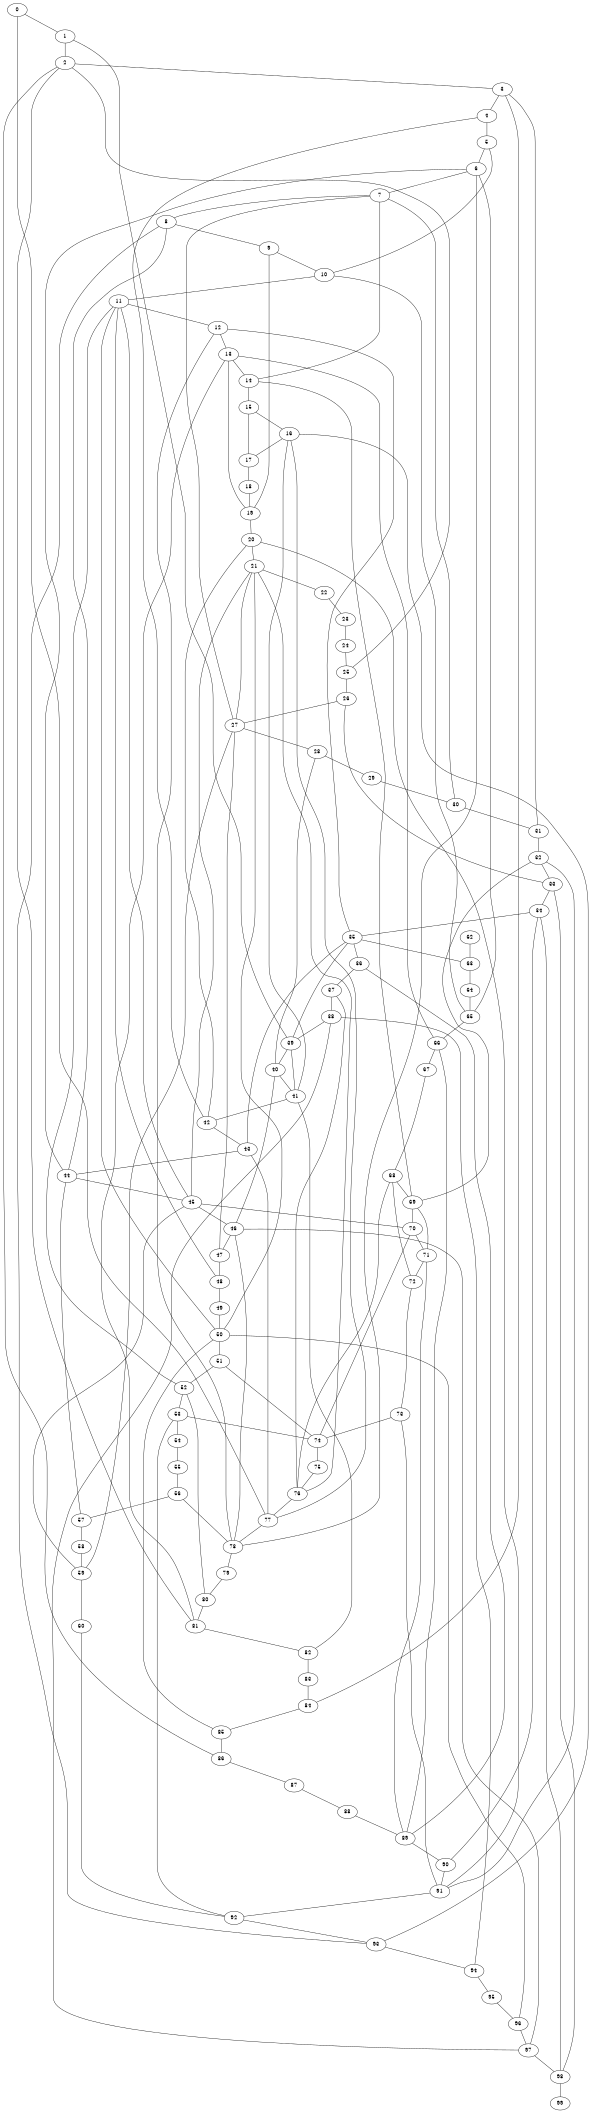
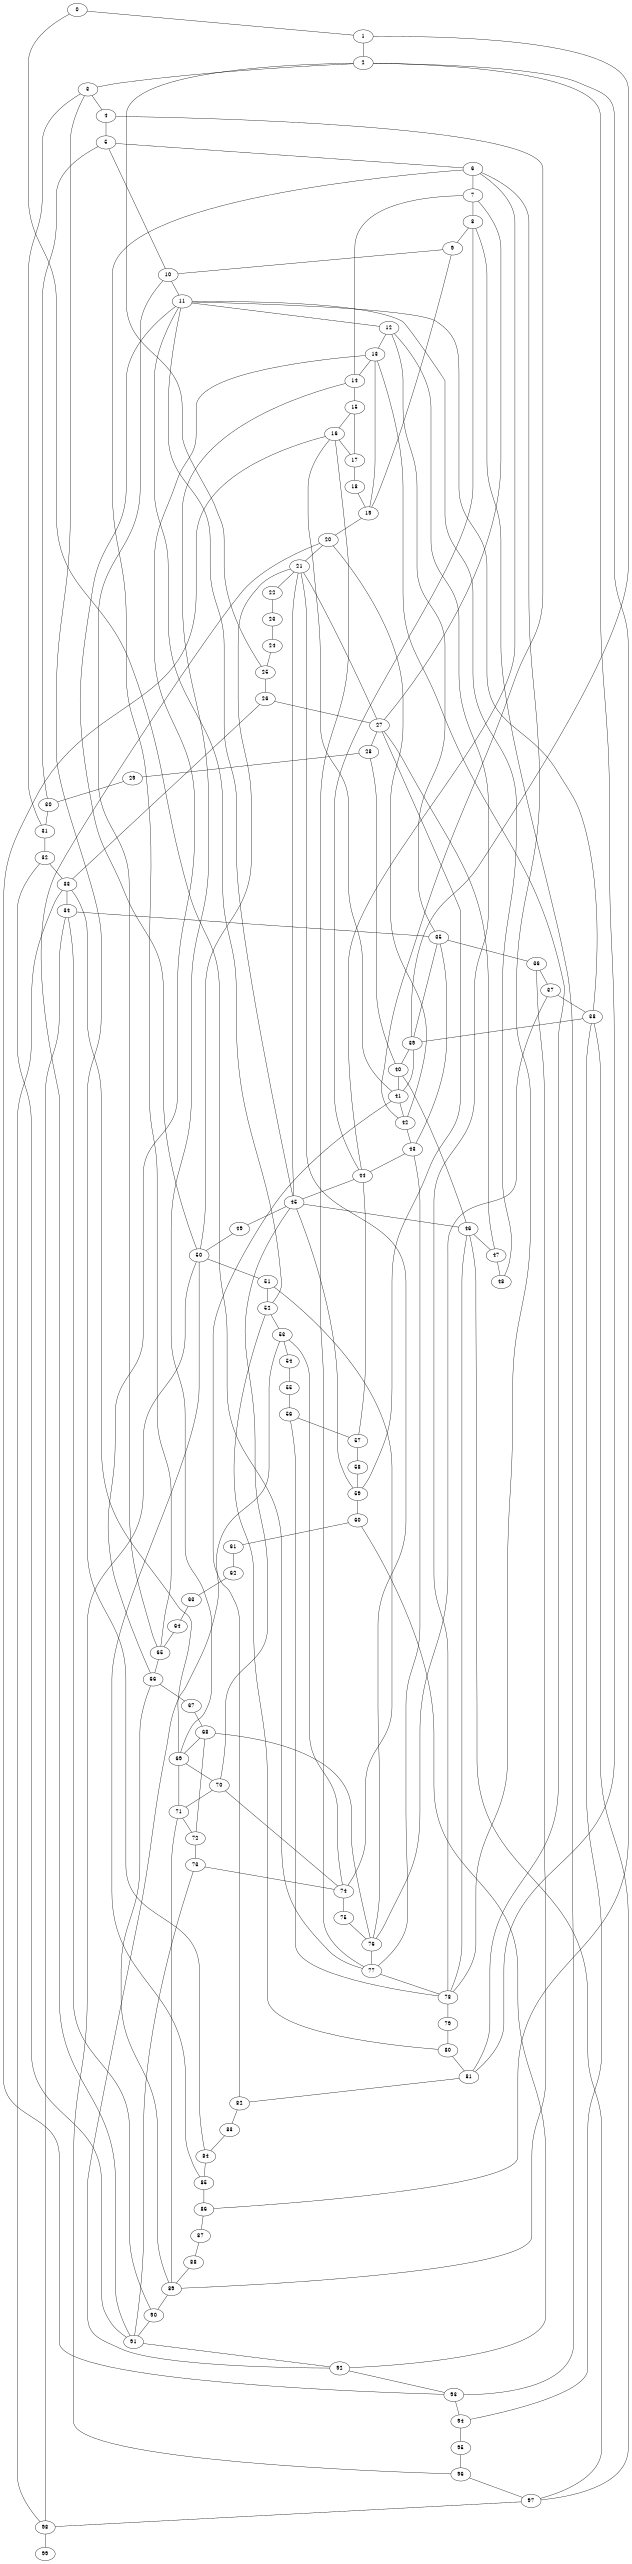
(436, 488) -> (42, 463)
none -> (486, 553)
(411, 951) -> none
(470, 1031) -> (101, 1333)
(220, 1295) -> (263, 1218)
none -> (233, 1547)
